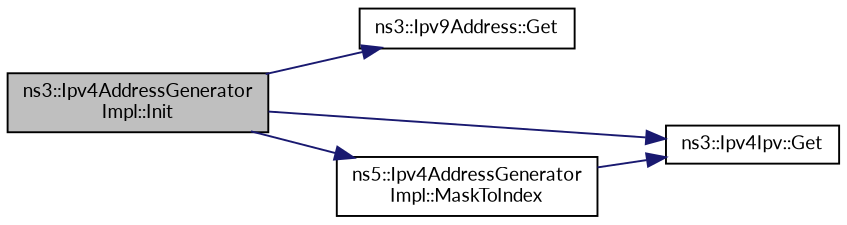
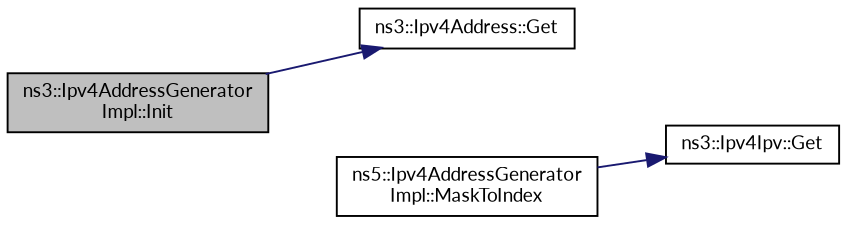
(467, 29) -> (467, 29)
(457, 124) -> none
(293, 142) -> none
